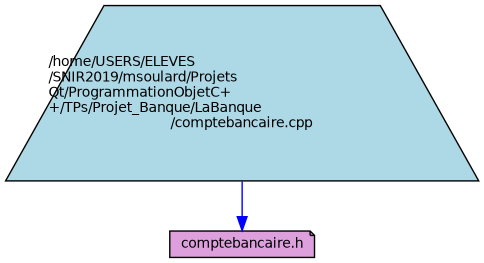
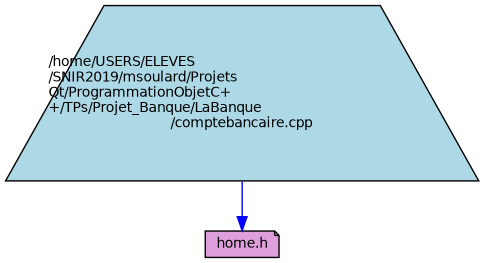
(242, 244) -> (242, 244)
